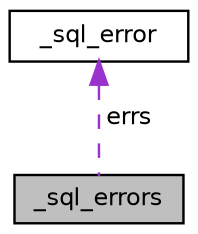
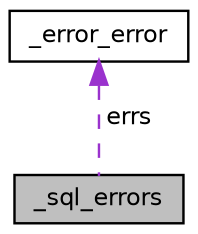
(99, 36) -> (99, 36)
